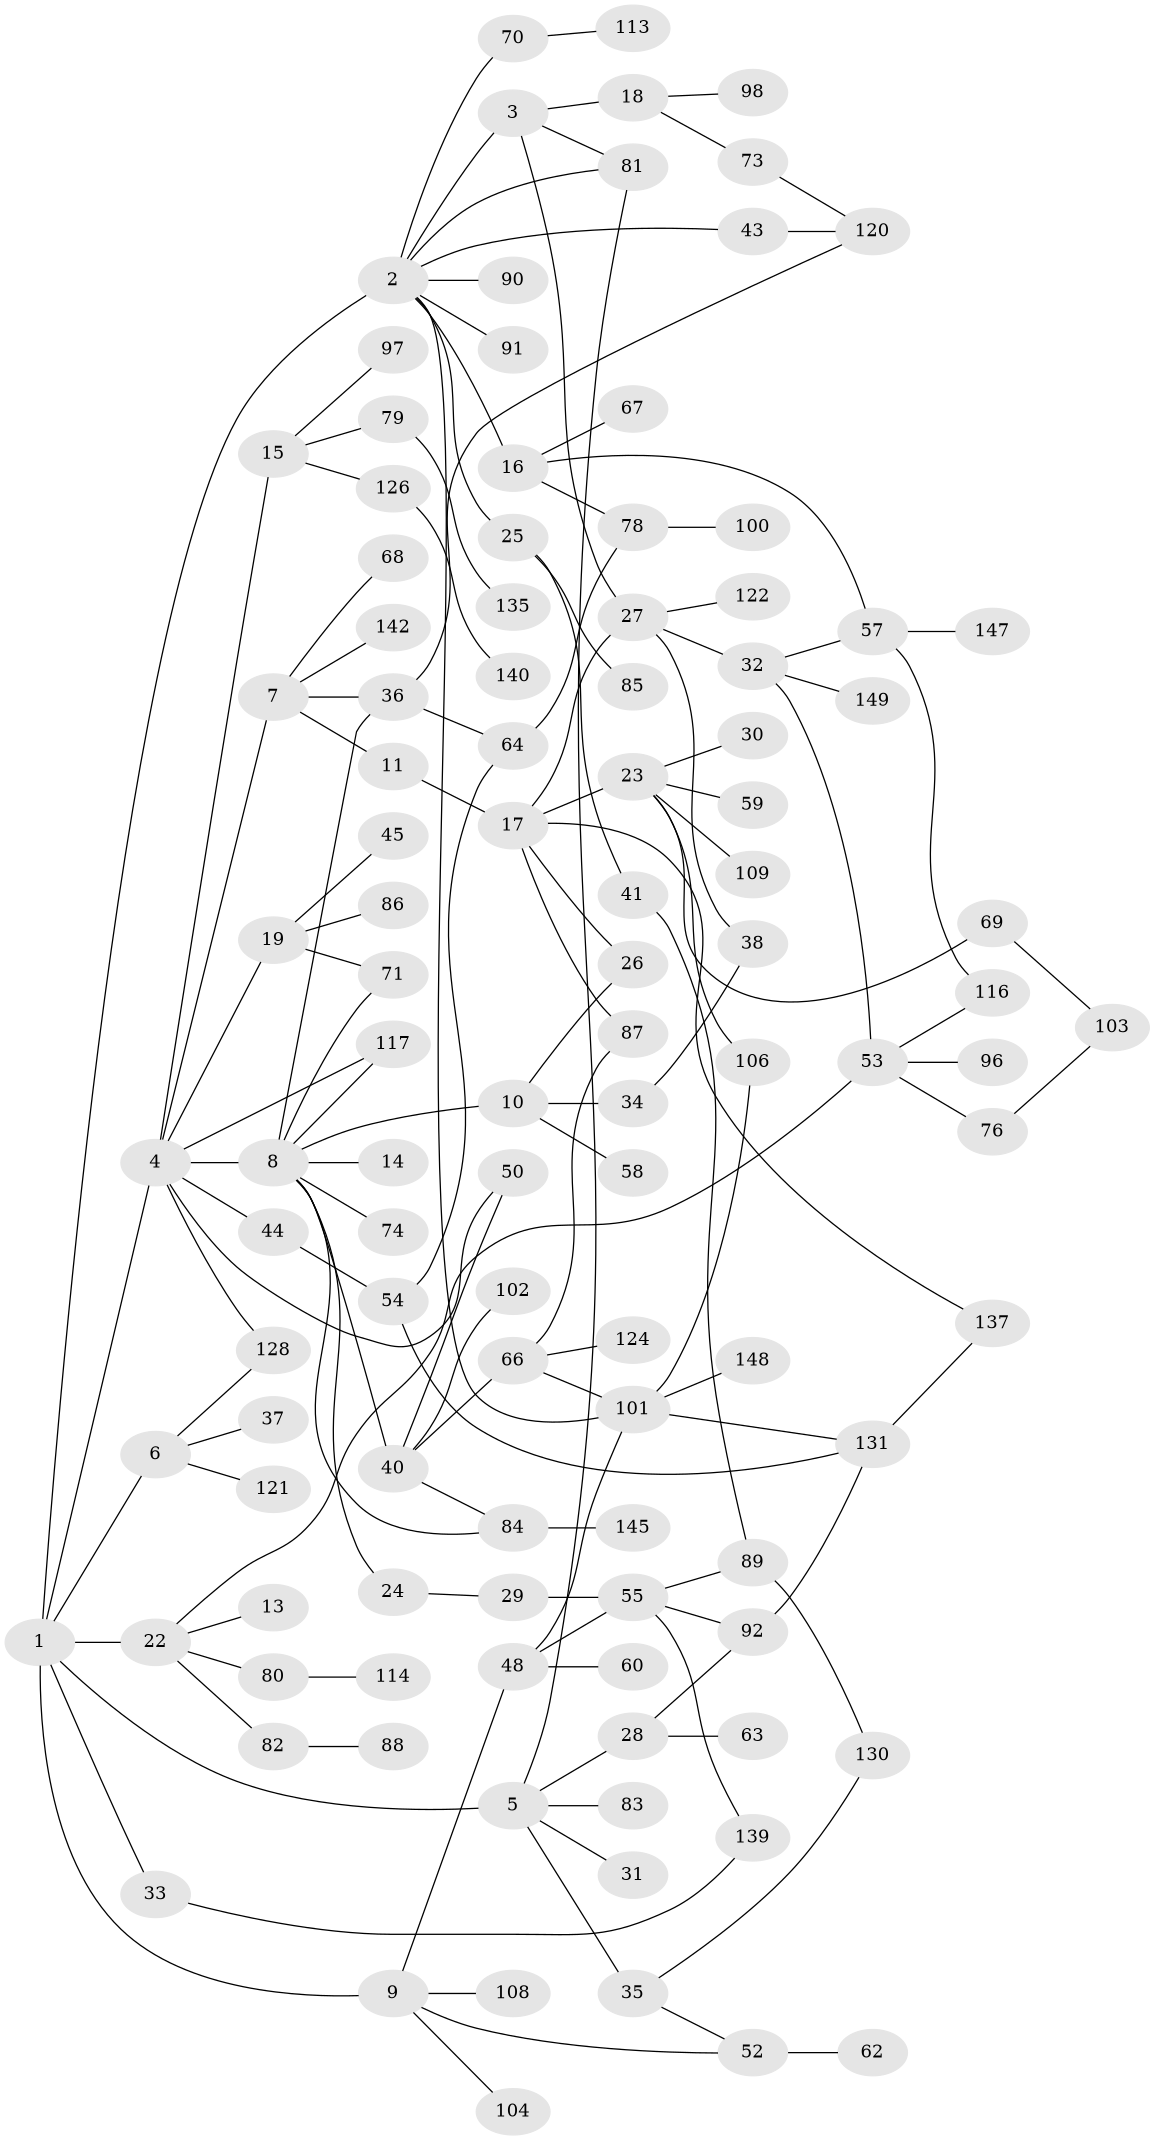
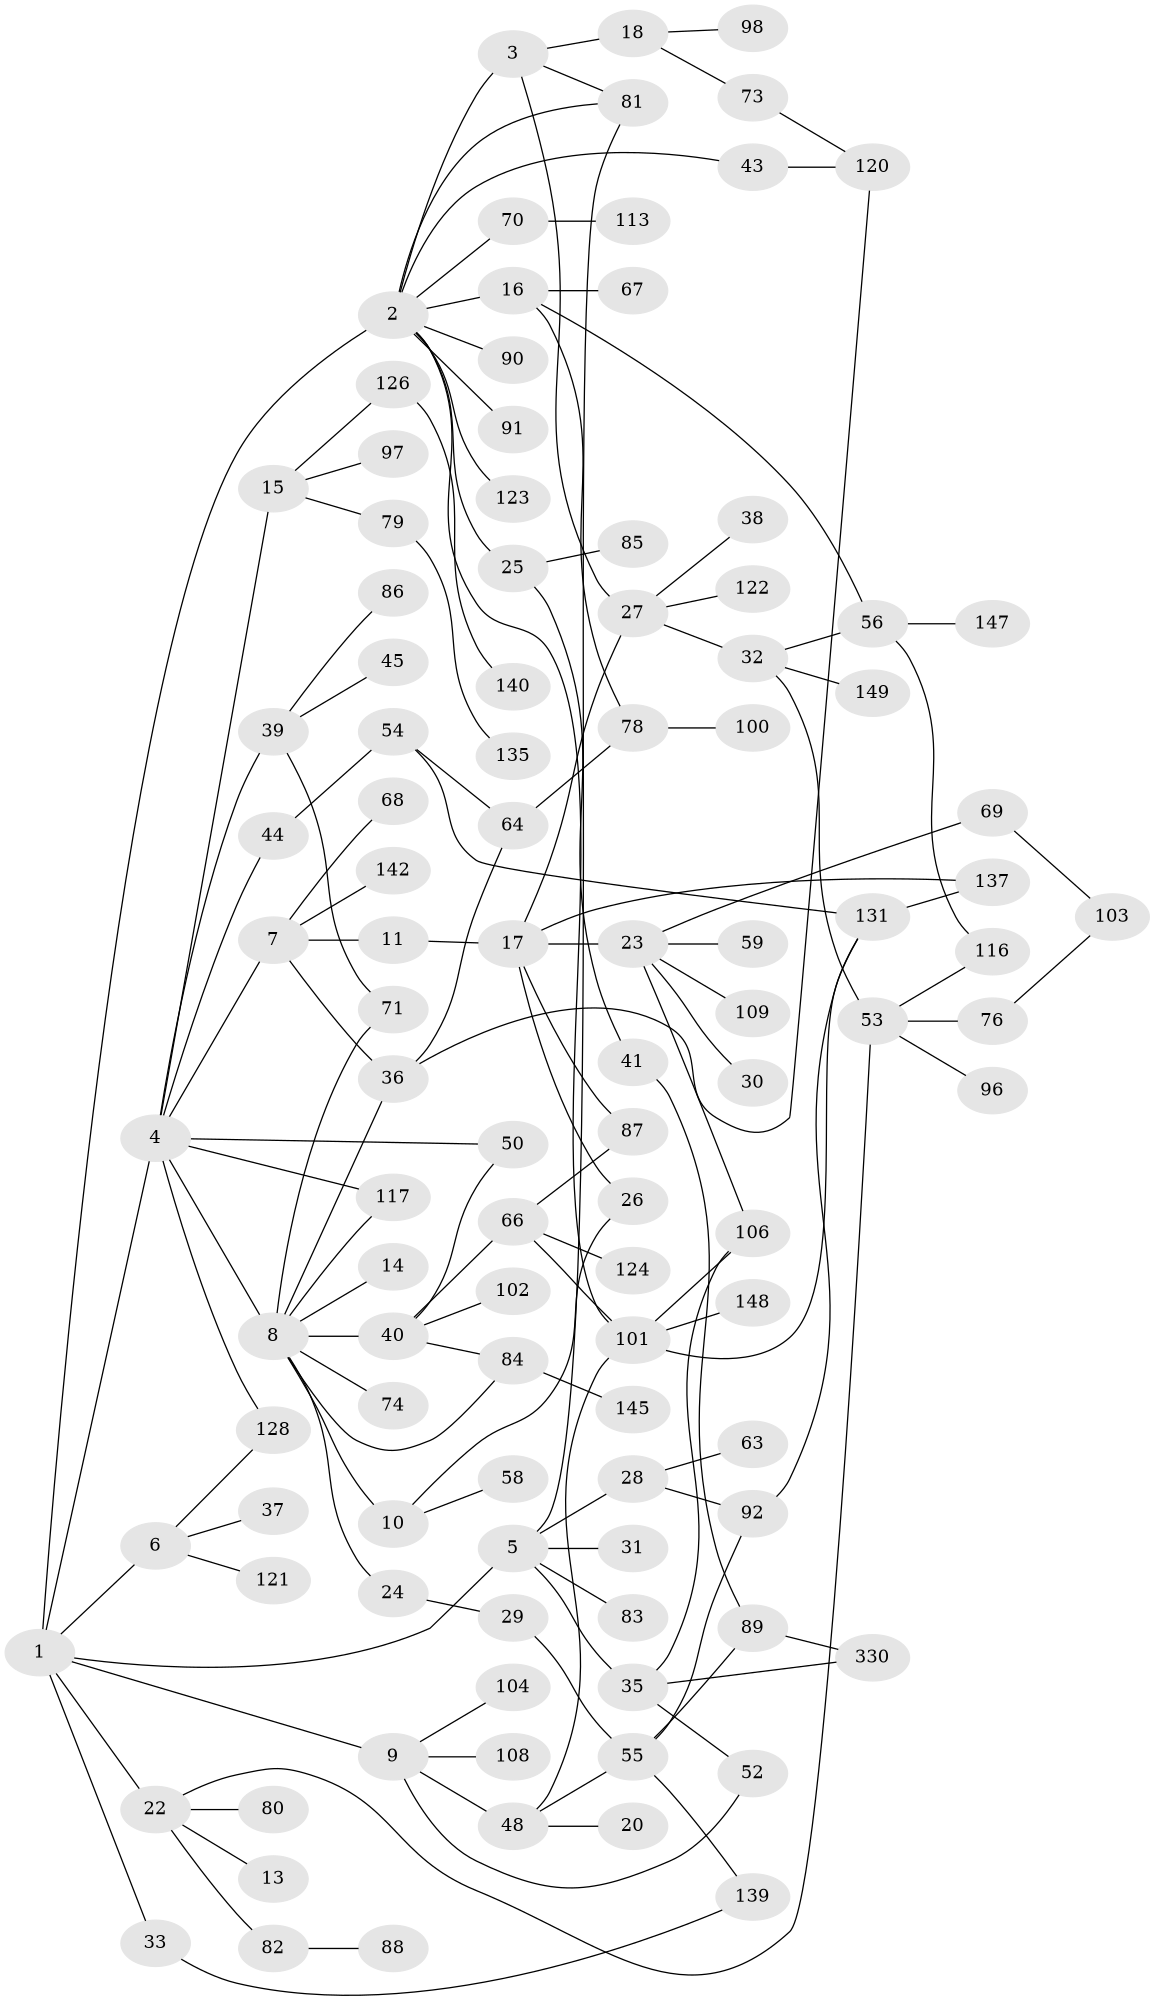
none -> (513, 499)
(873, 631) -> (873, 624)
(273, 940) -> (273, 732)
(633, 1103) -> none
none -> (694, 1472)
(633, 1667) -> (633, 1826)
(393, 1677) -> none
(873, 1756) -> (873, 1658)
(873, 2053) -> none
